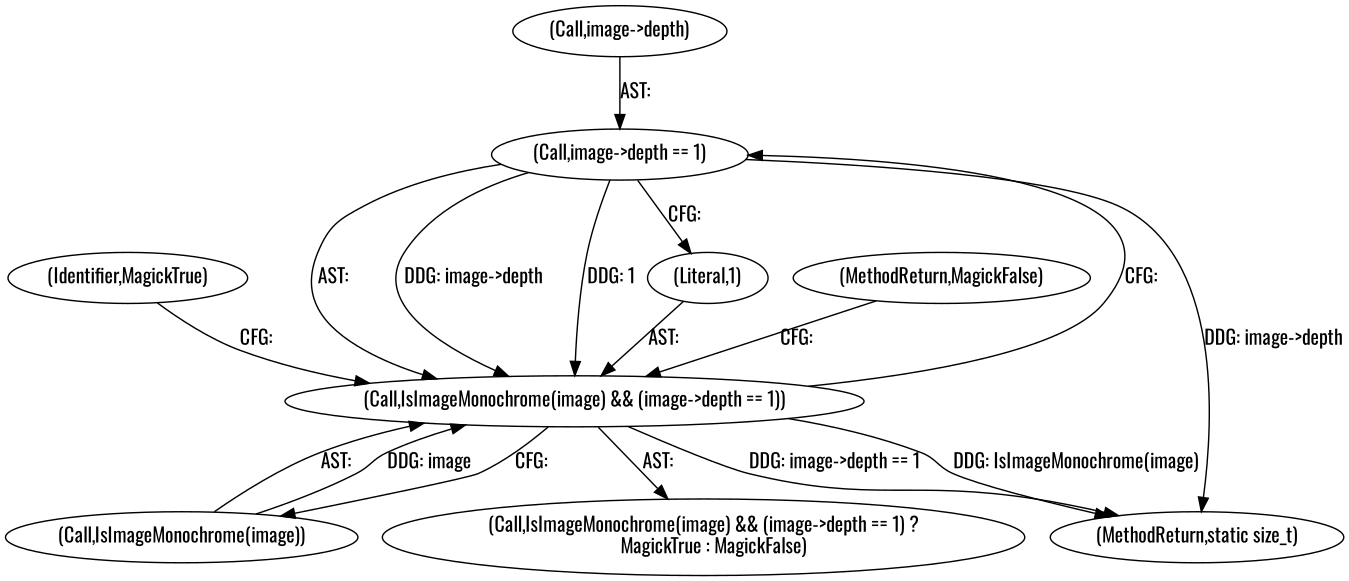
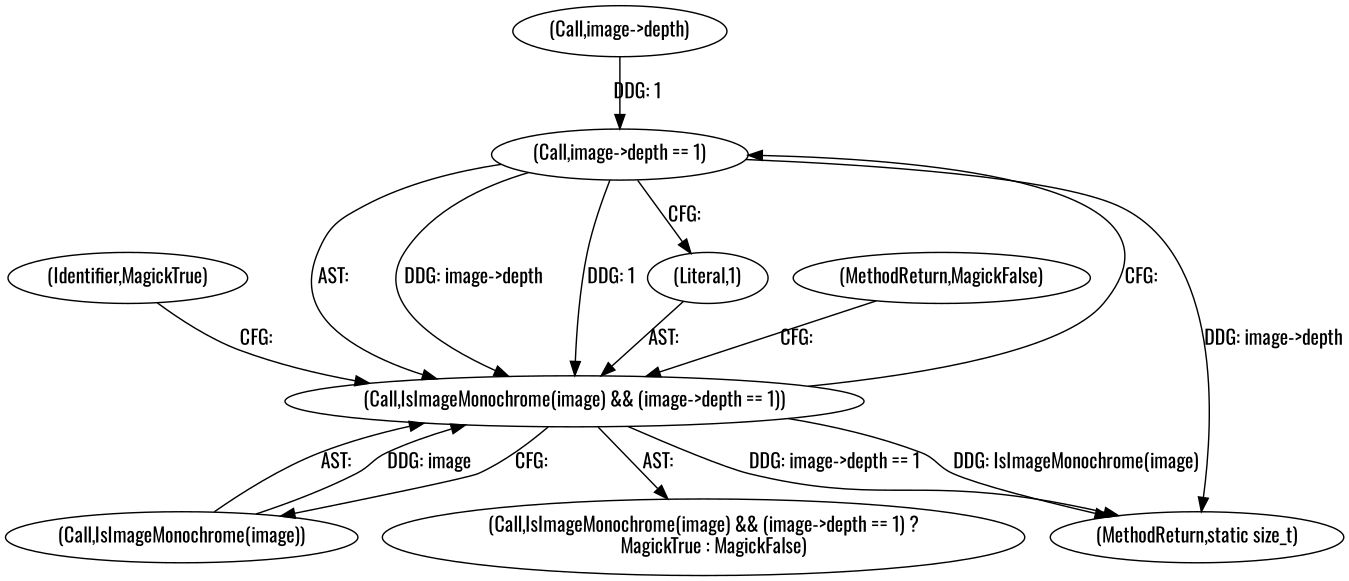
(638, 93) -> (638, 93)
